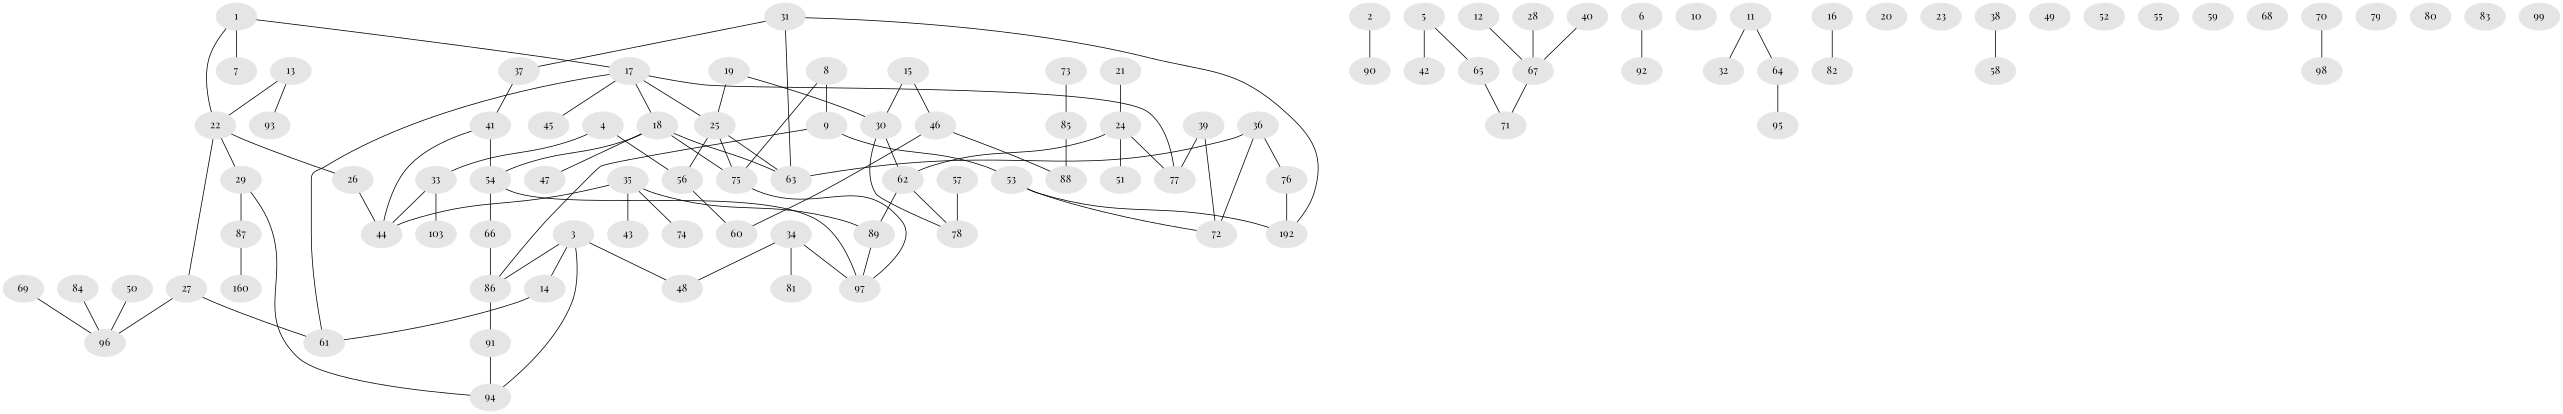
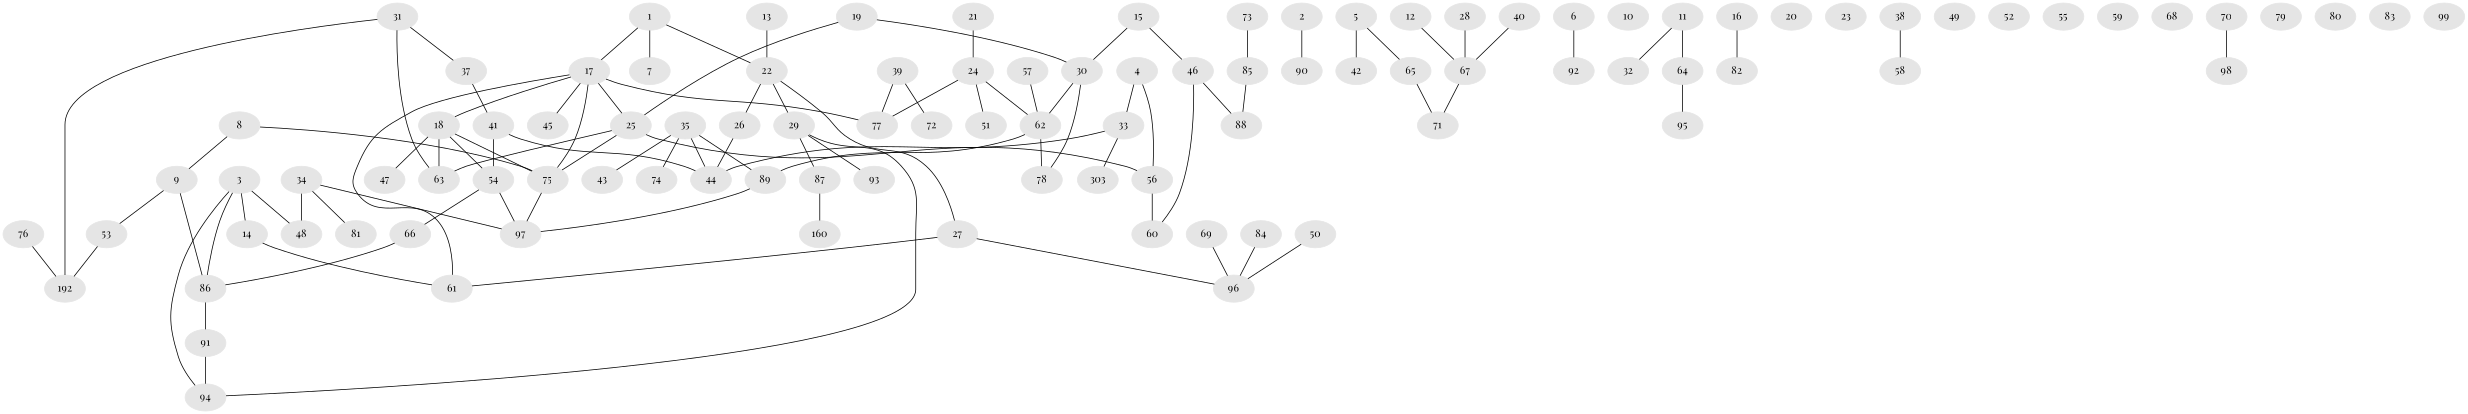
(280, 98) -> (847, 161)
(1258, 125) -> none
none -> (579, 128)
(957, 207) -> (1034, 98)
(1111, 214) -> none
(436, 234) -> (1098, 180)
